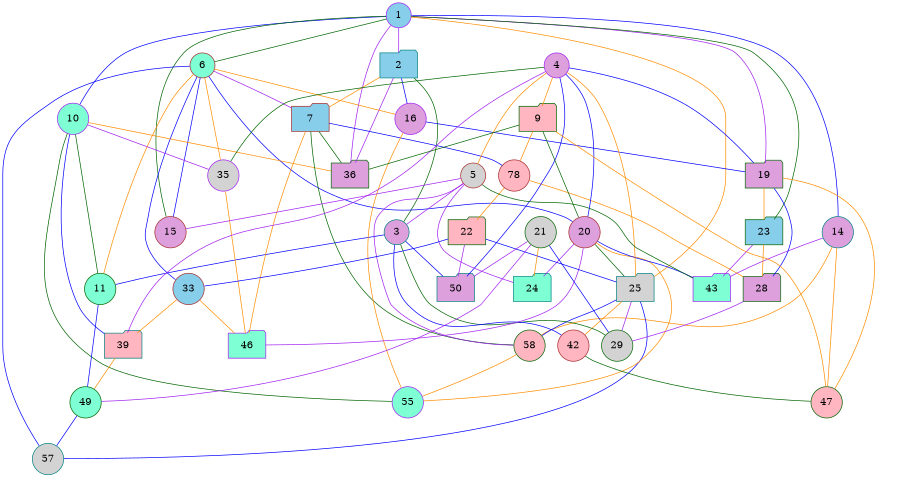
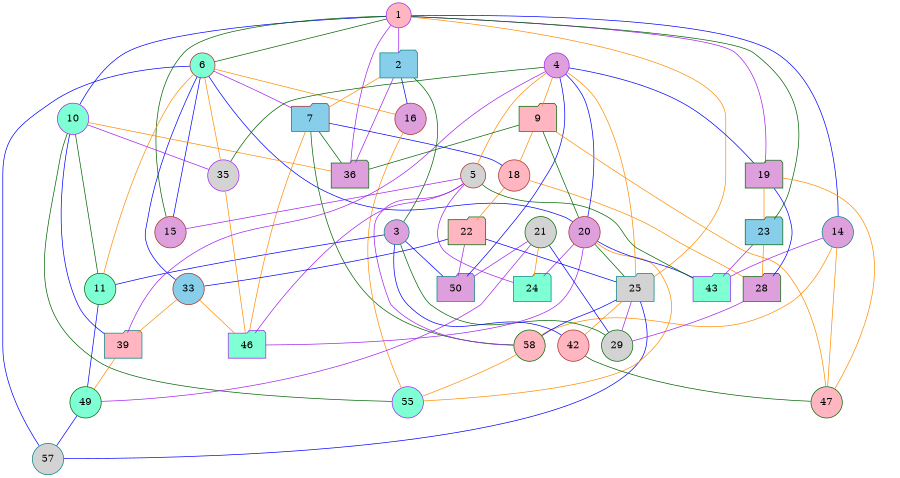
(399, 15) -> (399, 15)
(411, 119) -> (411, 119)
(602, 149) -> none
(514, 176) -> (514, 176)
(436, 203) -> (344, 236)
